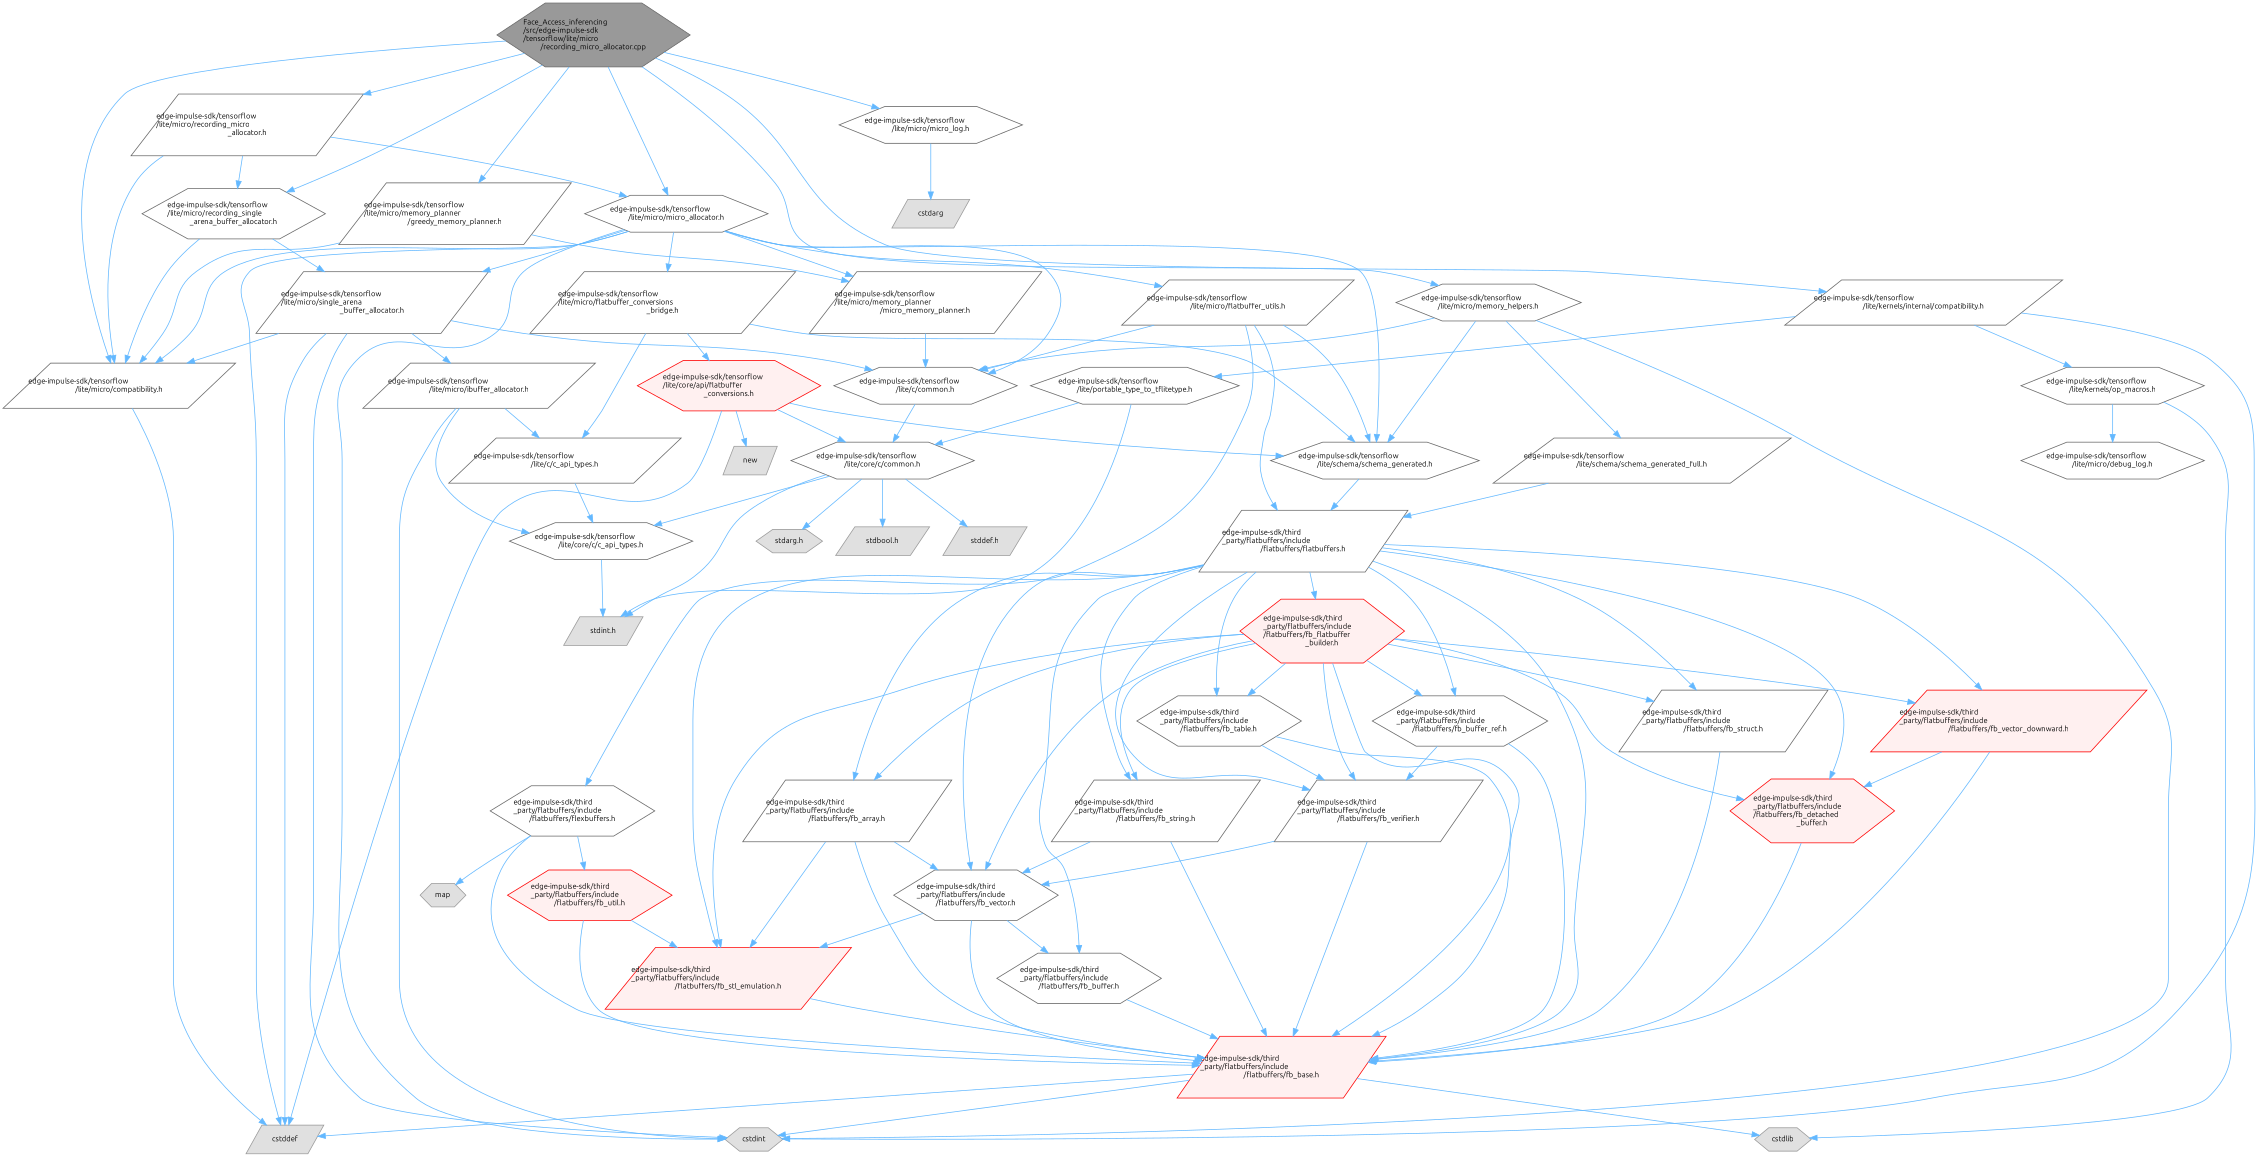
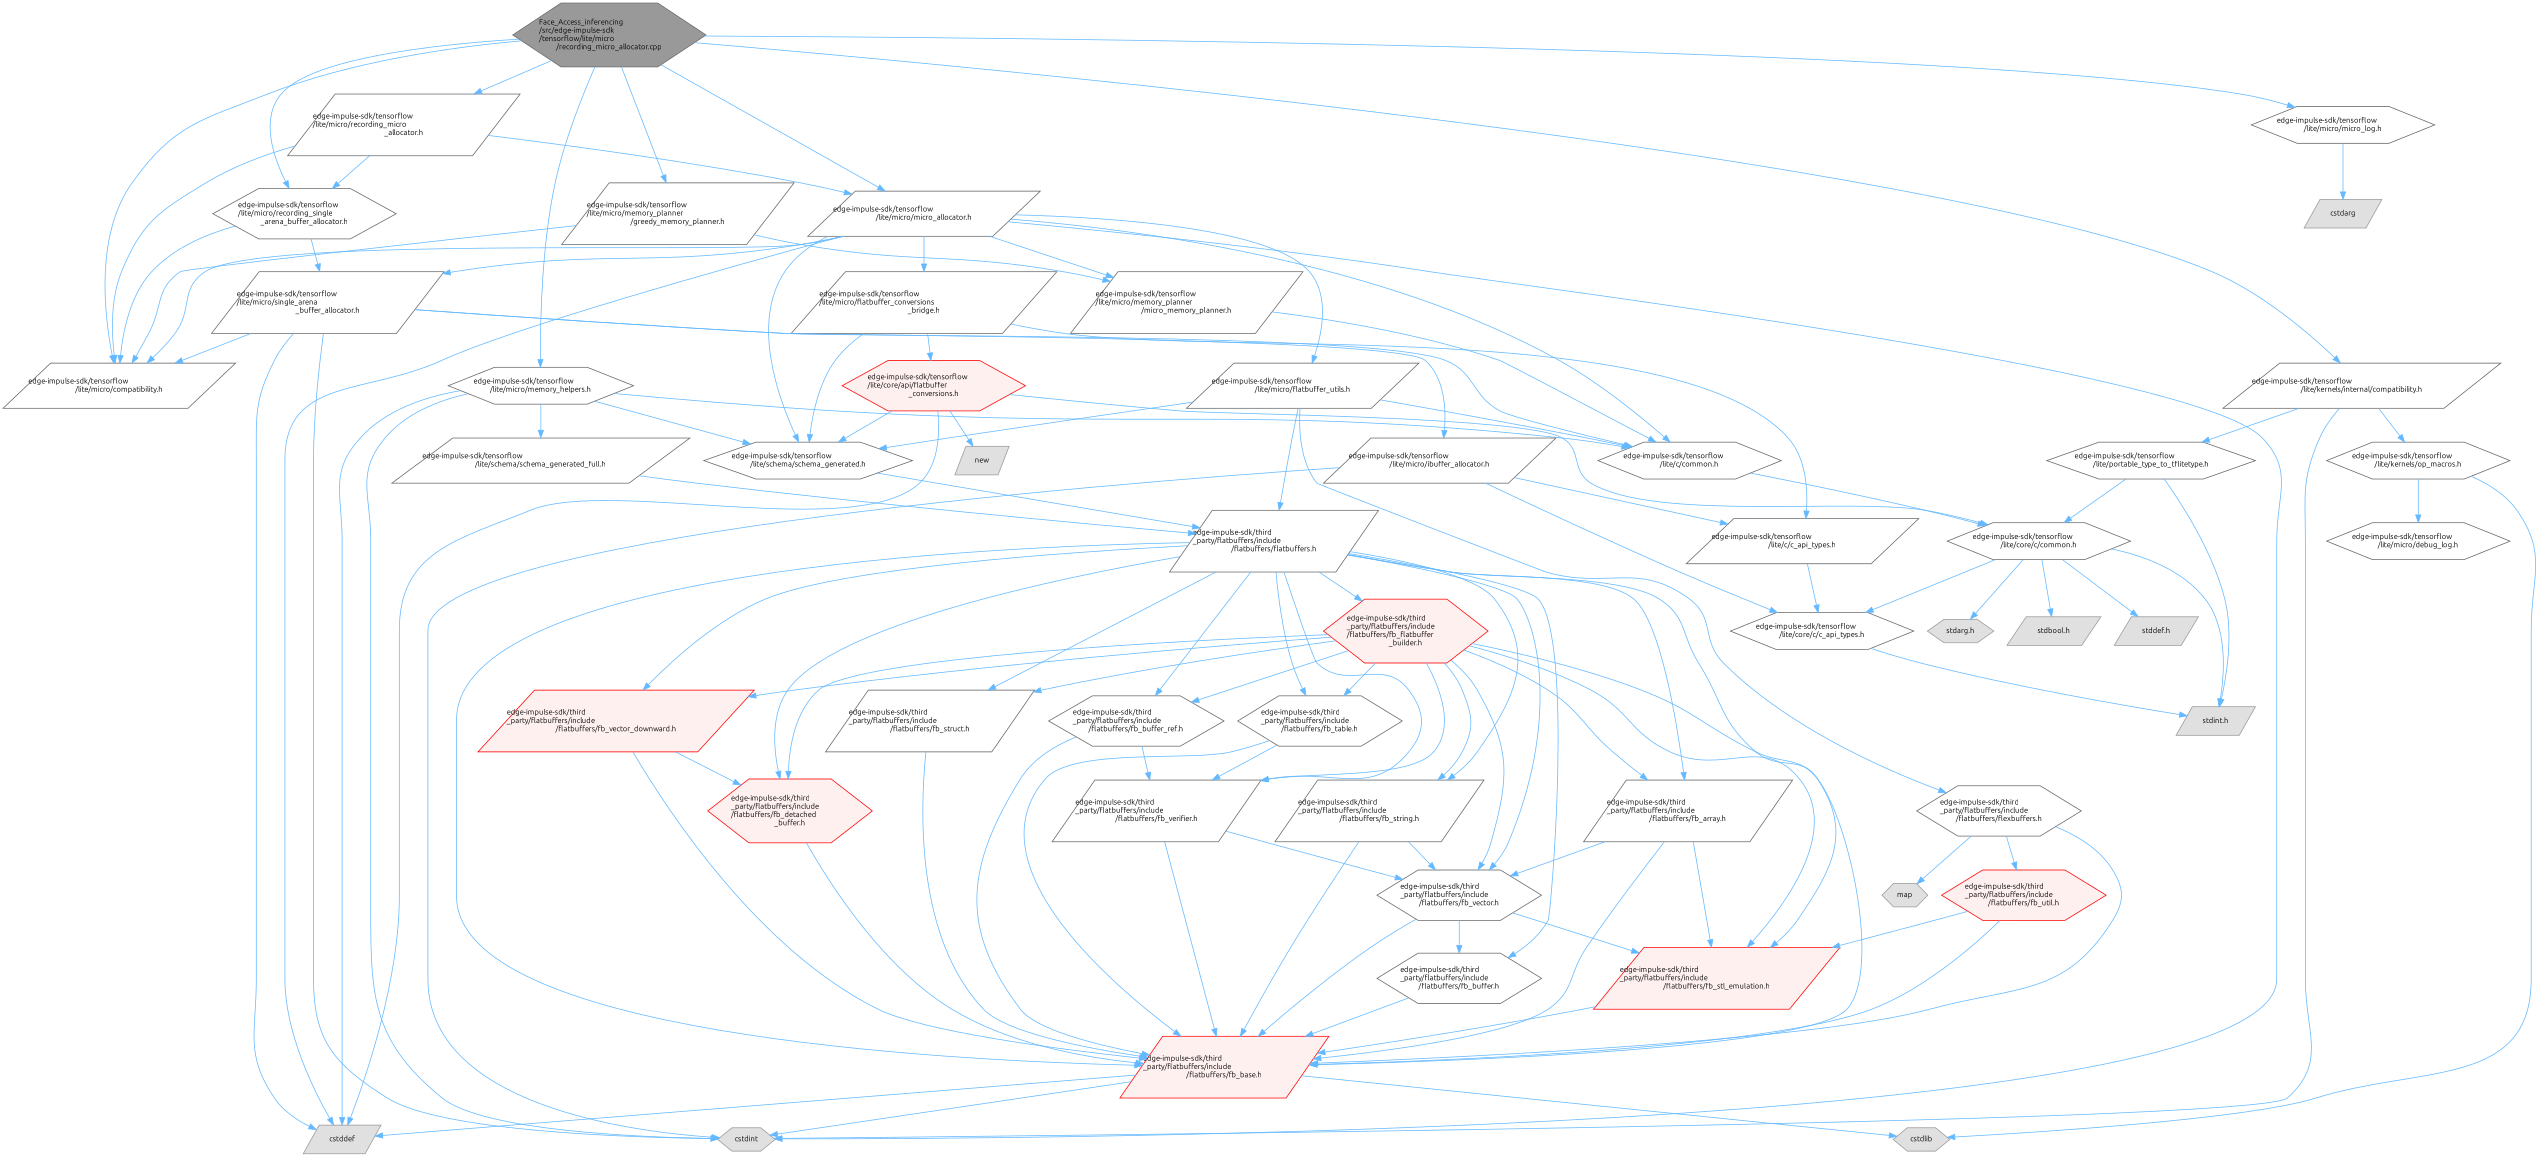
(676, 214) -> (924, 214)
(174, 775) -> (342, 719)
